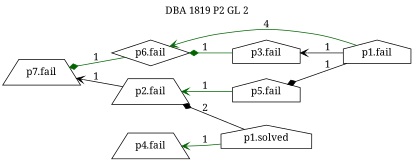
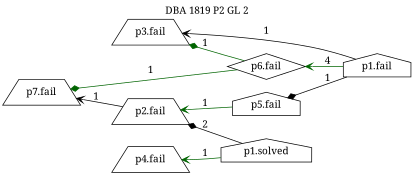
(215, 53) -> (221, 54)
(266, 53) -> (151, 32)
